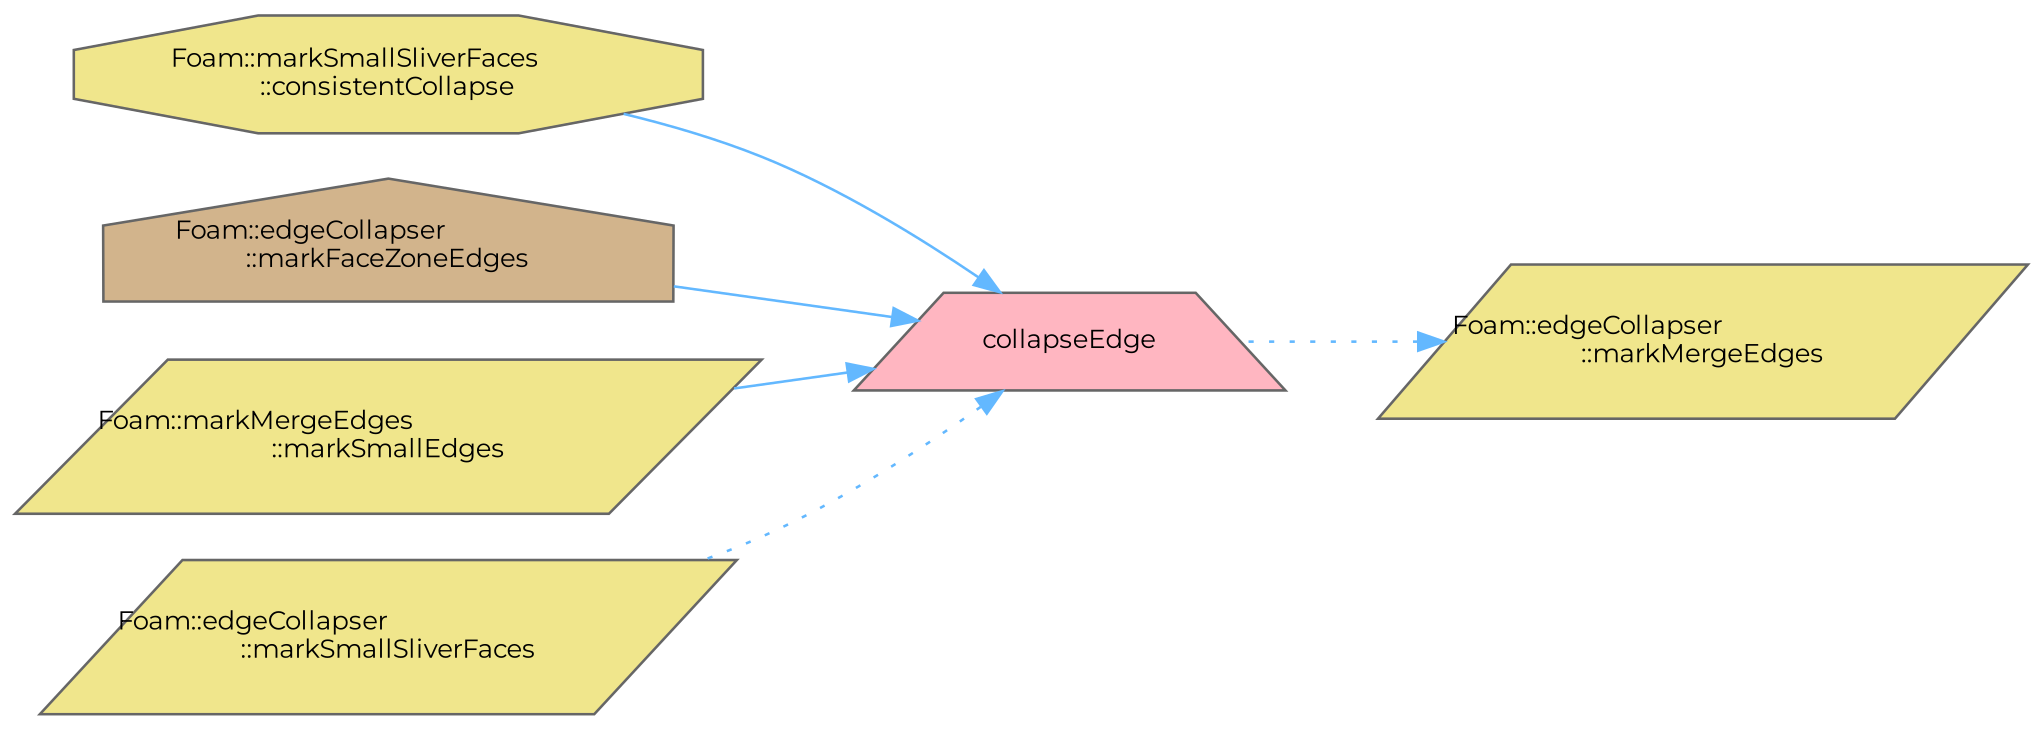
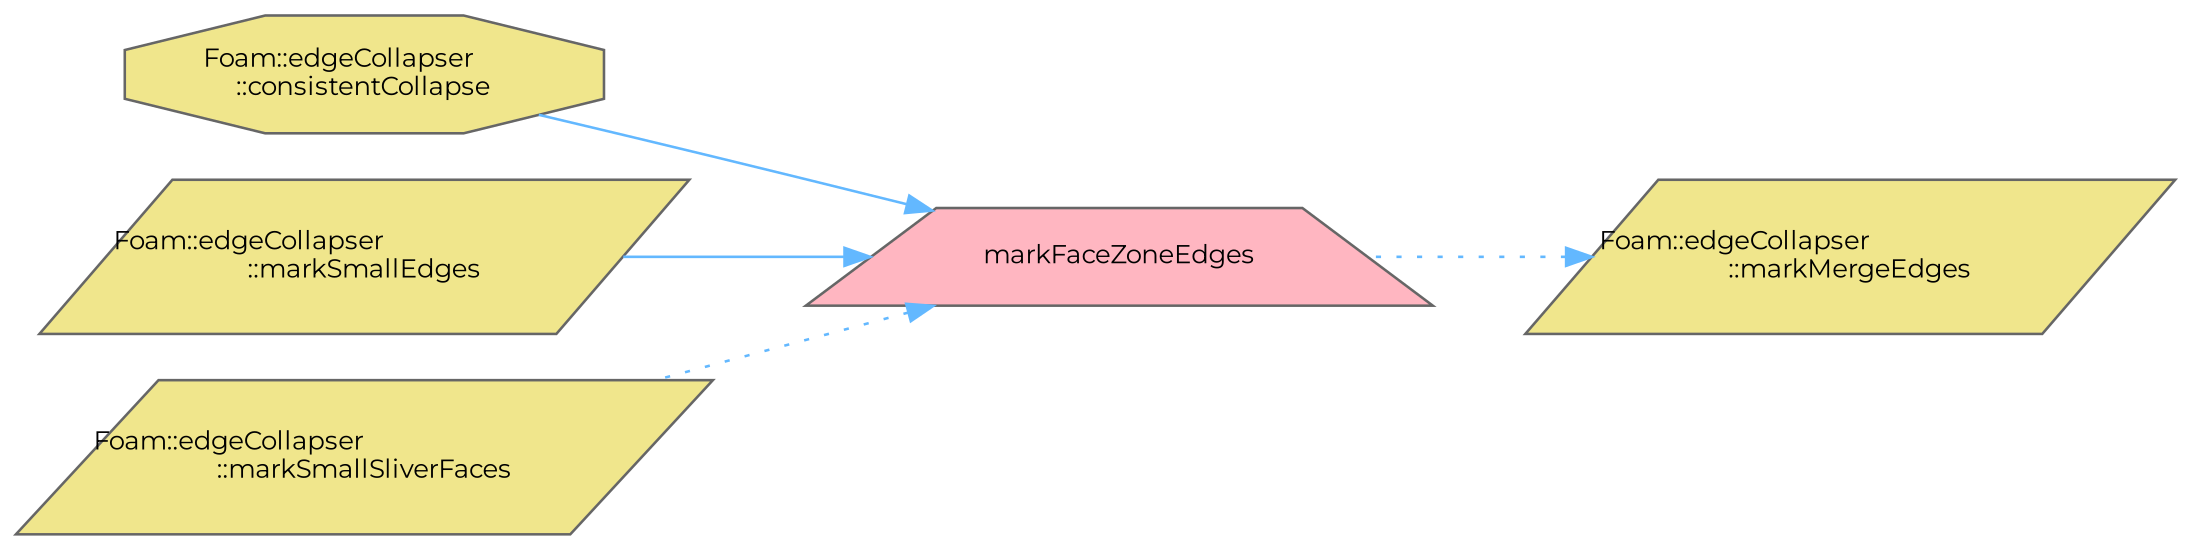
(388, 74) -> (364, 74)
(388, 247) -> none
(1070, 342) -> (1119, 257)
(388, 437) -> (364, 257)
